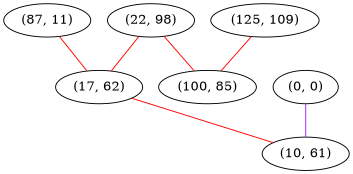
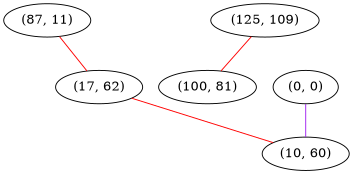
(151, 20) -> none
(208, 87) -> (208, 87)
(306, 154) -> (306, 154)
